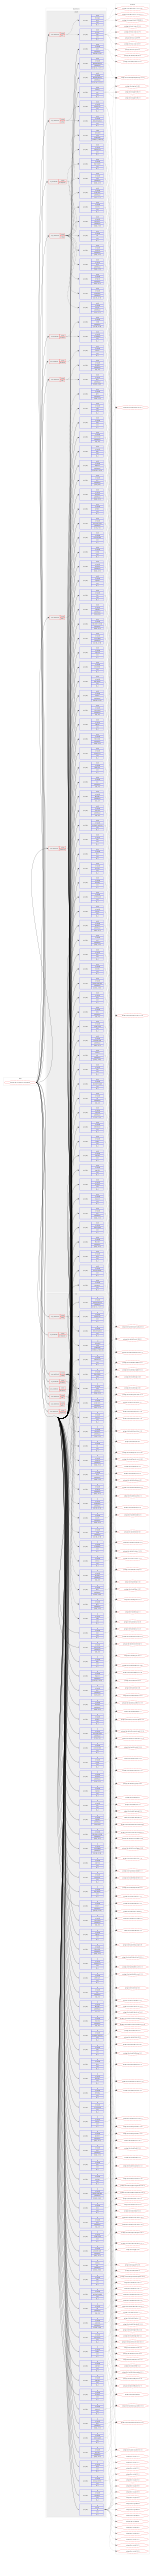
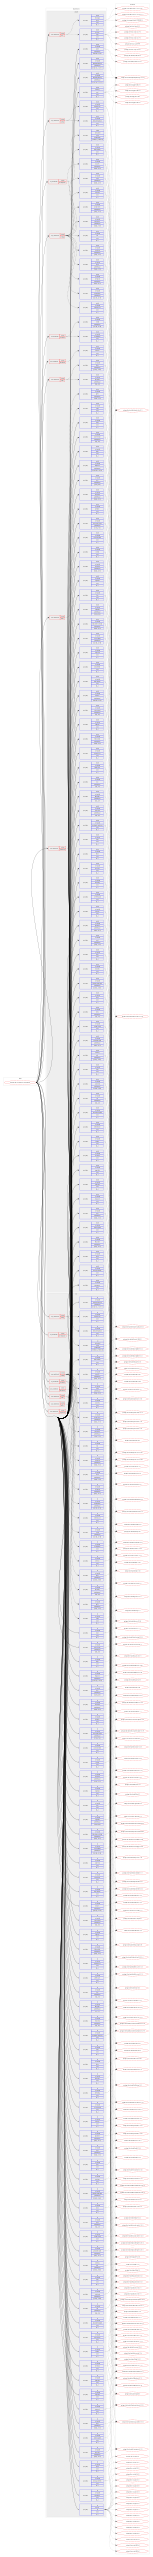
none -> (133, 103)
